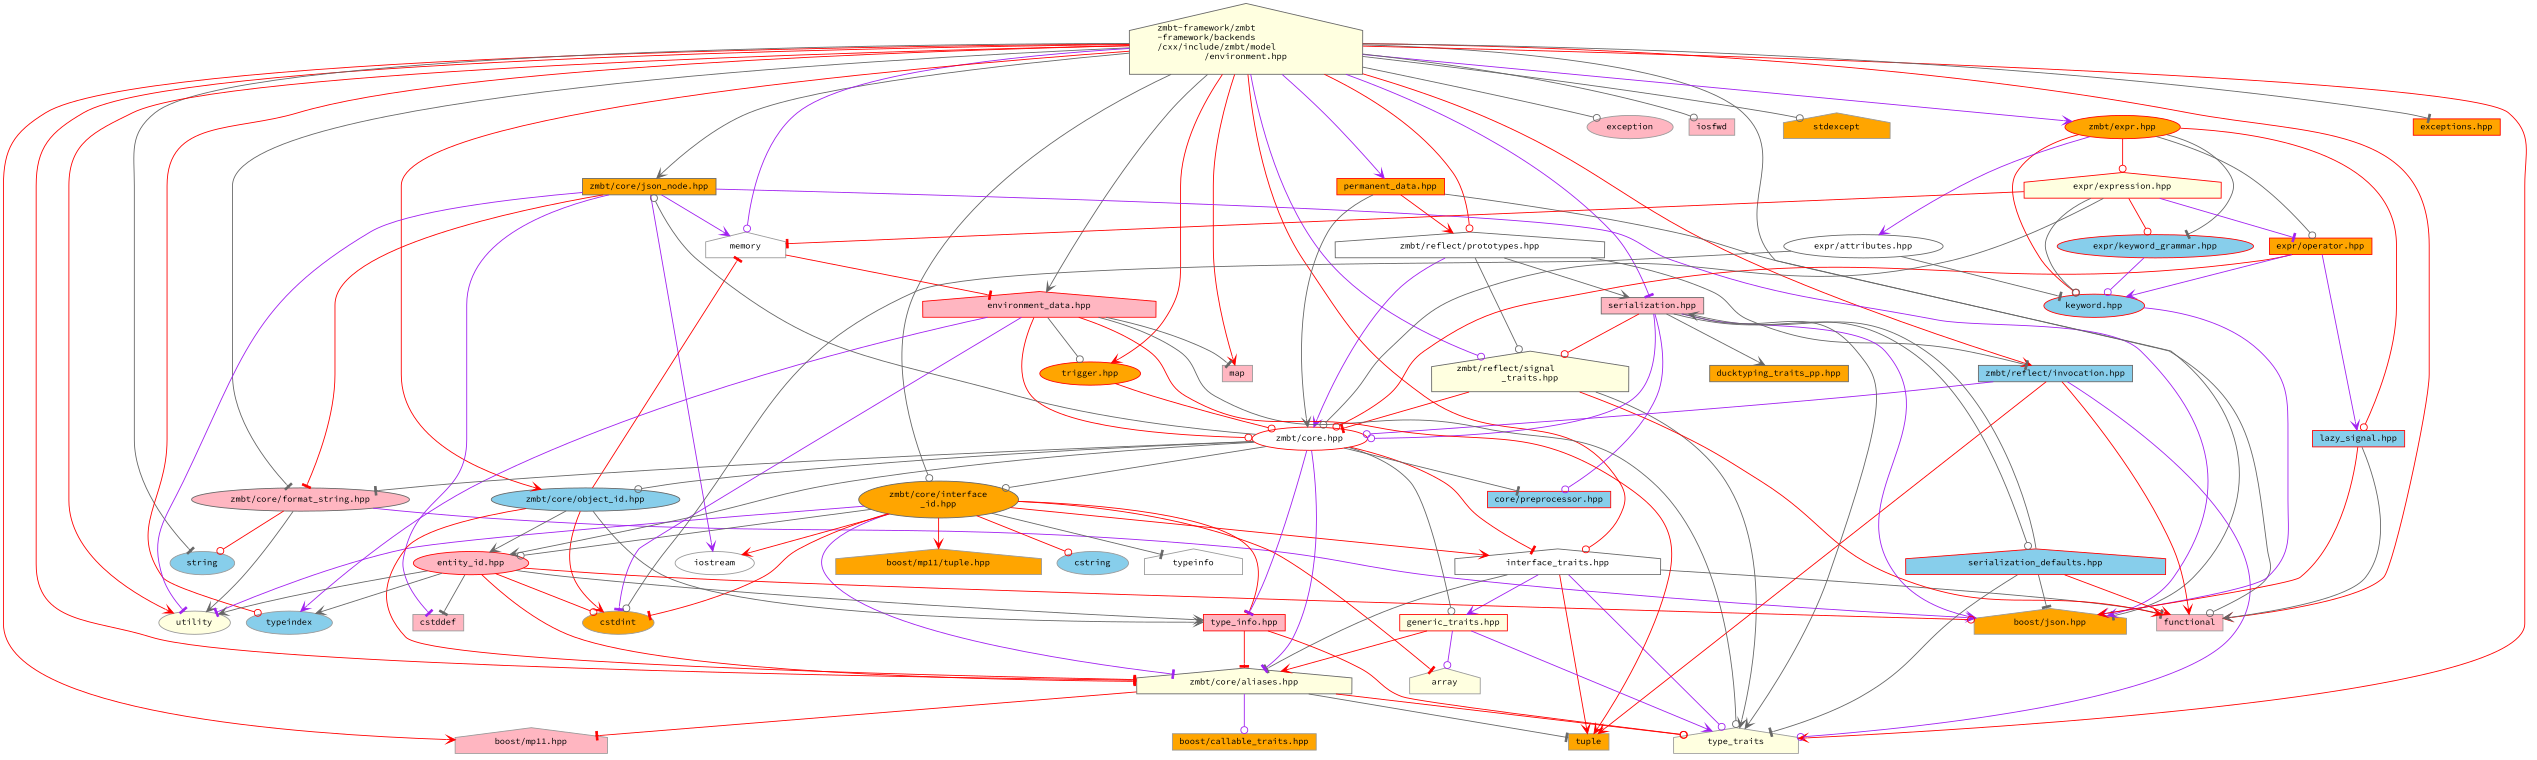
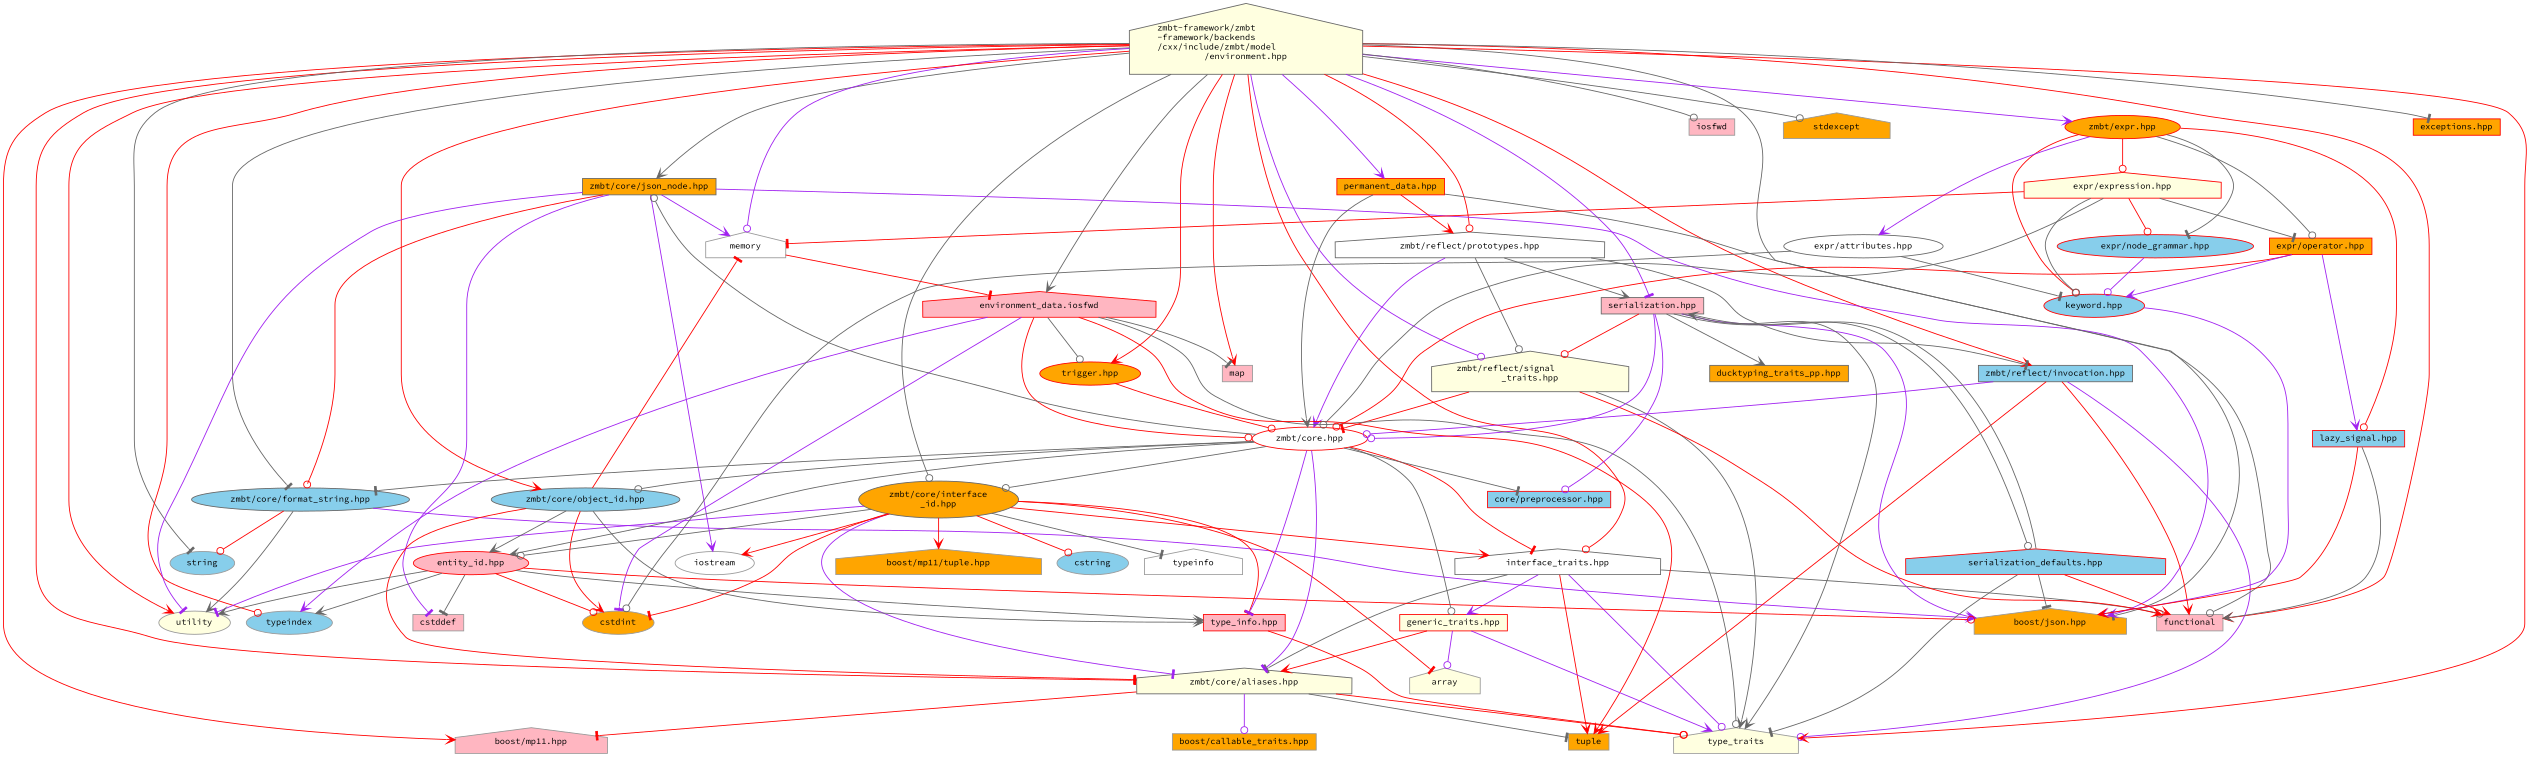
(1630, 127) -> none
(2225, 218) -> (2225, 218)
(2155, 246) -> (2155, 246)
(372, 262) -> (372, 262)
(1039, 306) -> (1039, 306)
(301, 500) -> (301, 500)
(1897, 586) -> (1897, 586)
(1244, 647) -> none
(695, 660) -> none
